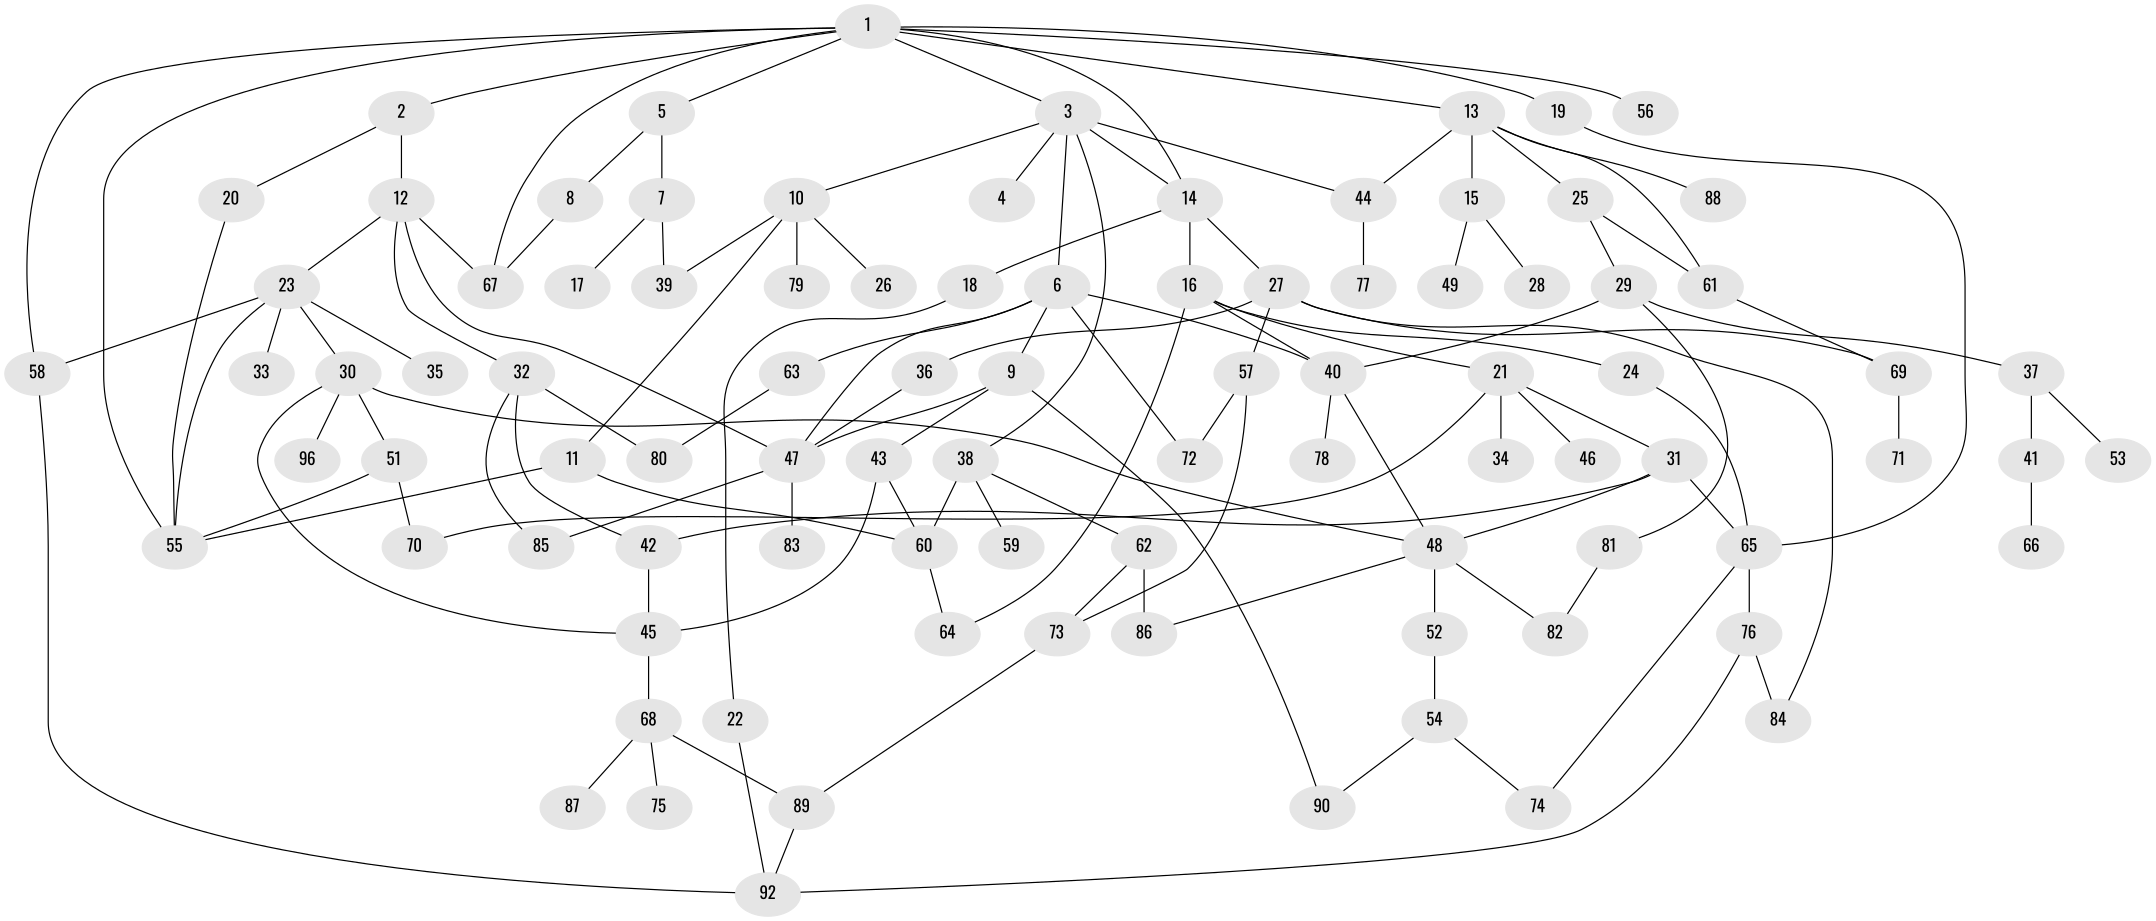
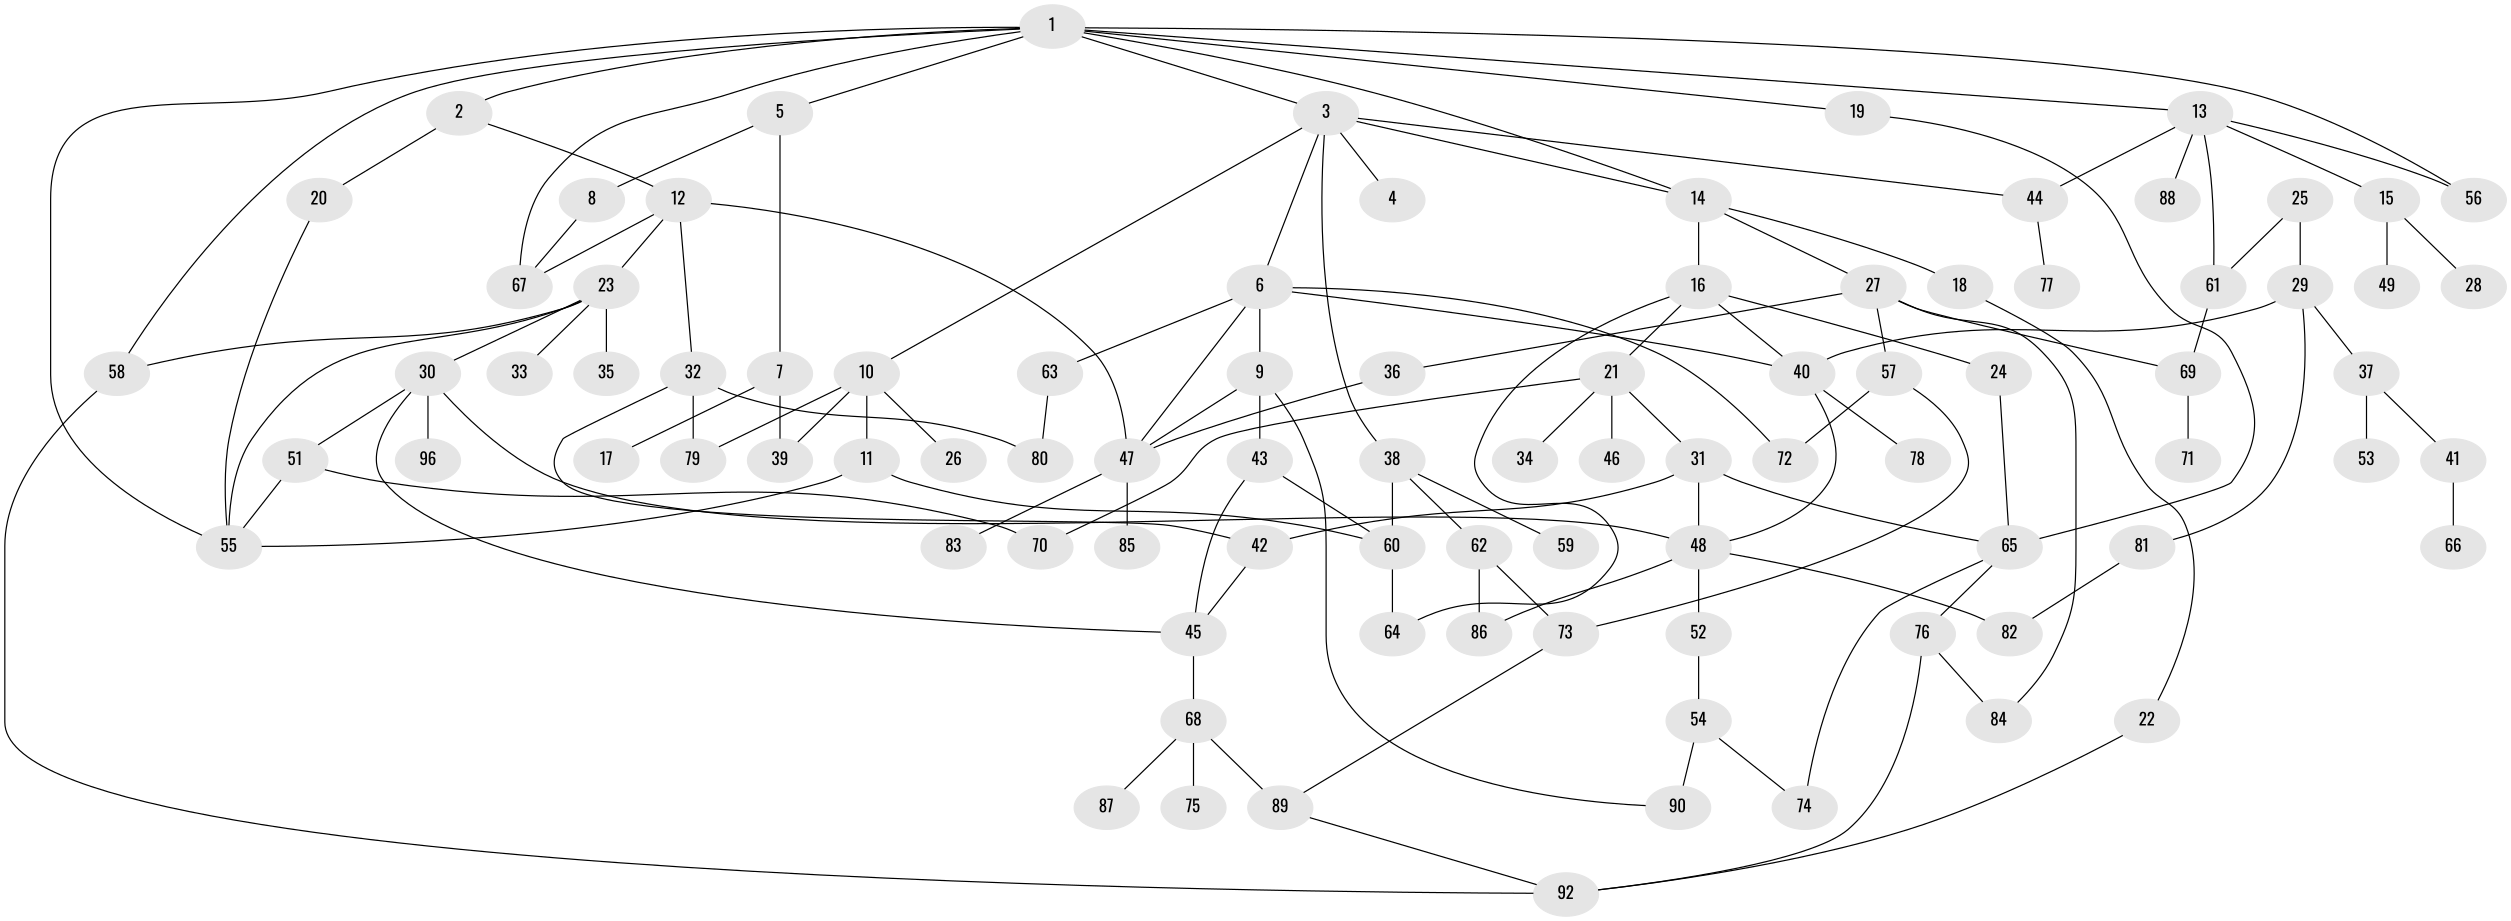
(1526, 157) -> (2341, 150)
(486, 465) -> (693, 409)
